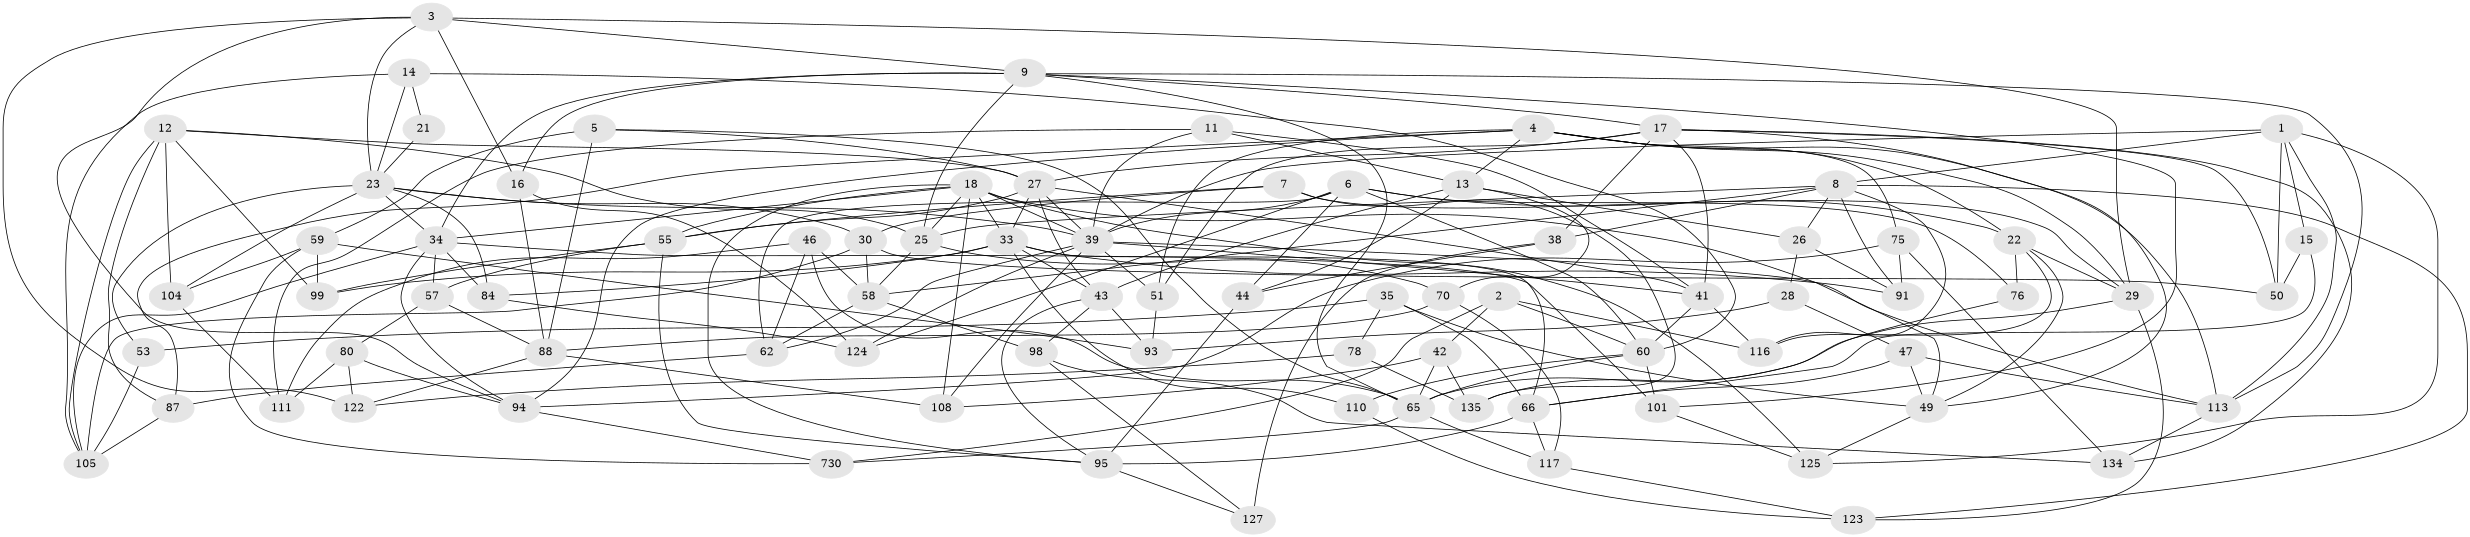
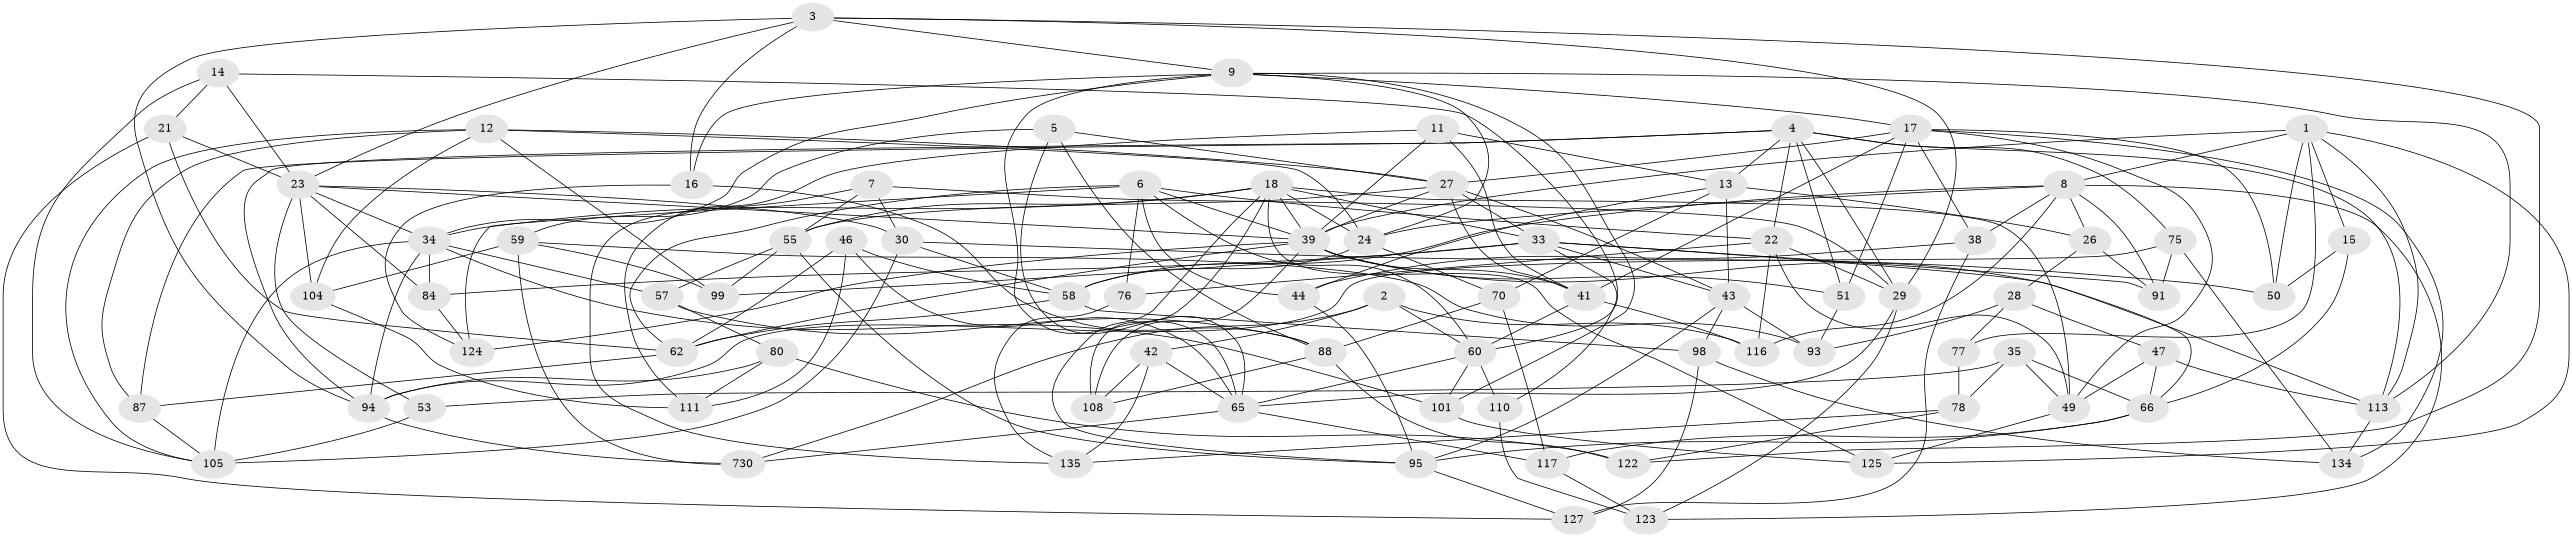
(922, 241) -> (1365, 241)
none -> (352, 322)
none -> (1959, 352)
none -> (589, 502)
